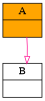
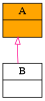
(27, 47) -> (18, 54)
